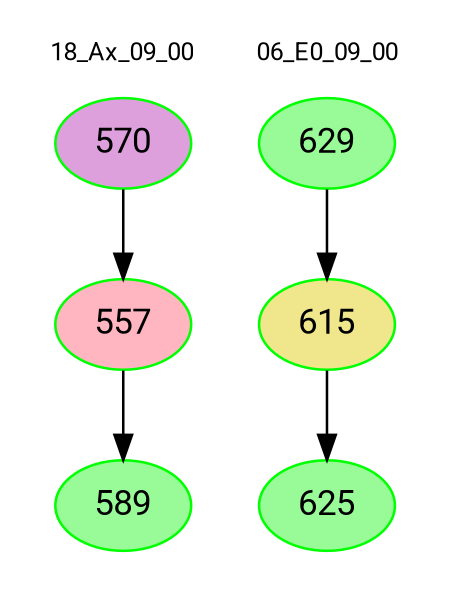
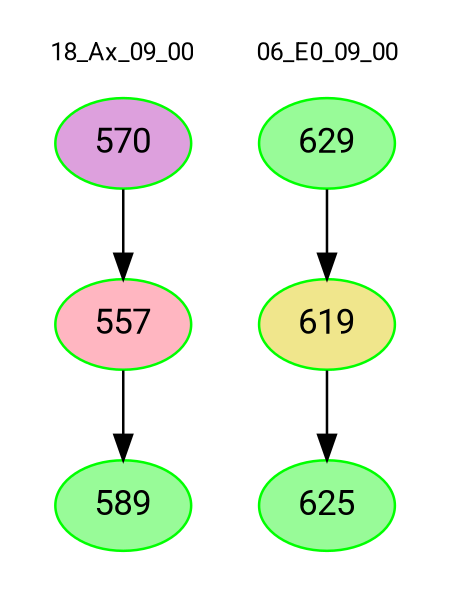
(327, 324) -> (327, 324)
